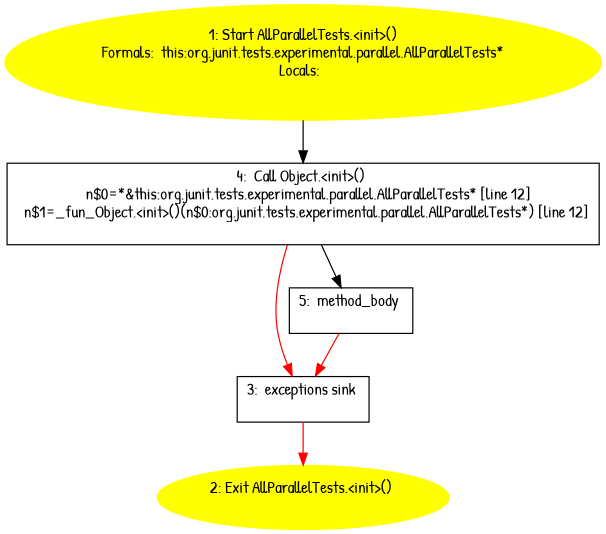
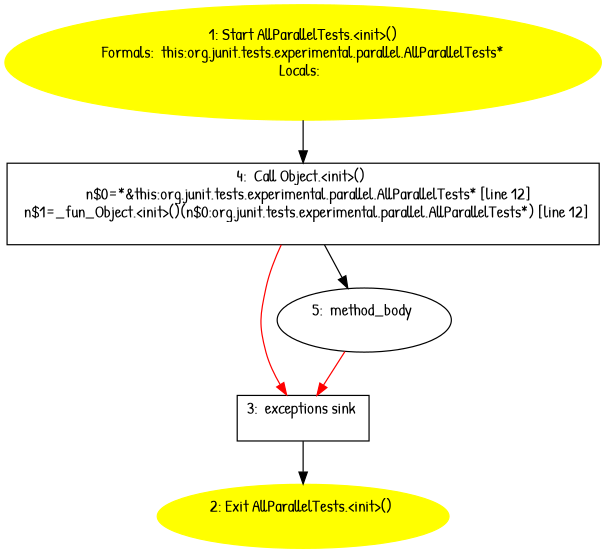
(351, 311) -> (364, 320)
(303, 438) -> (303, 456)
